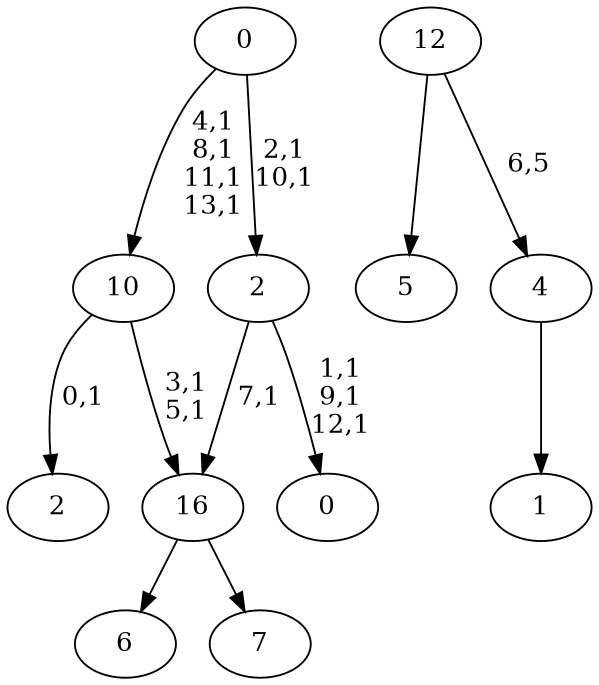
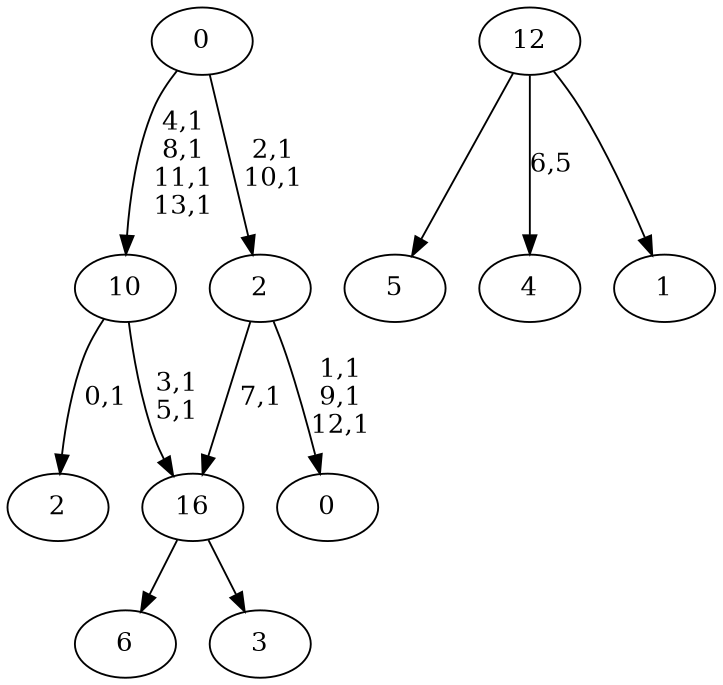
(541, 388) -> (604, 152)
(260, 644) -> (260, 644)
